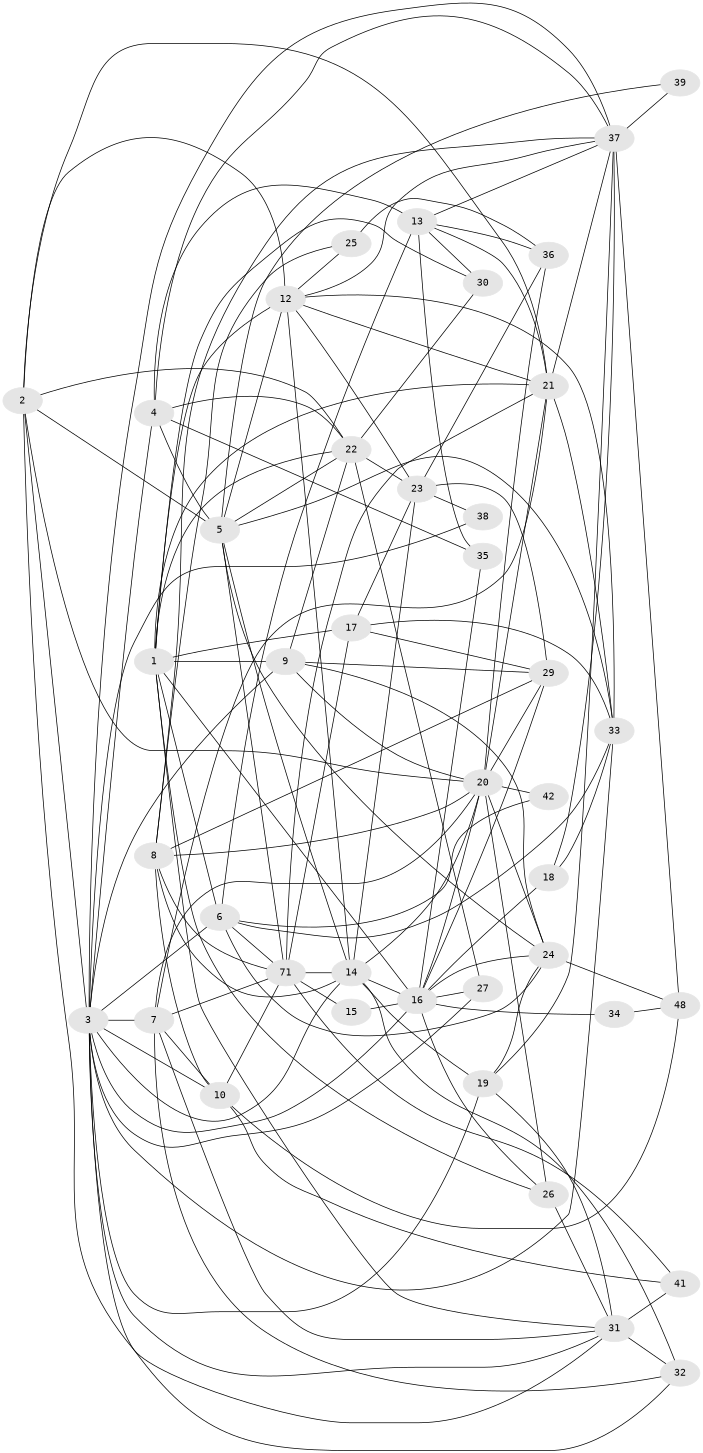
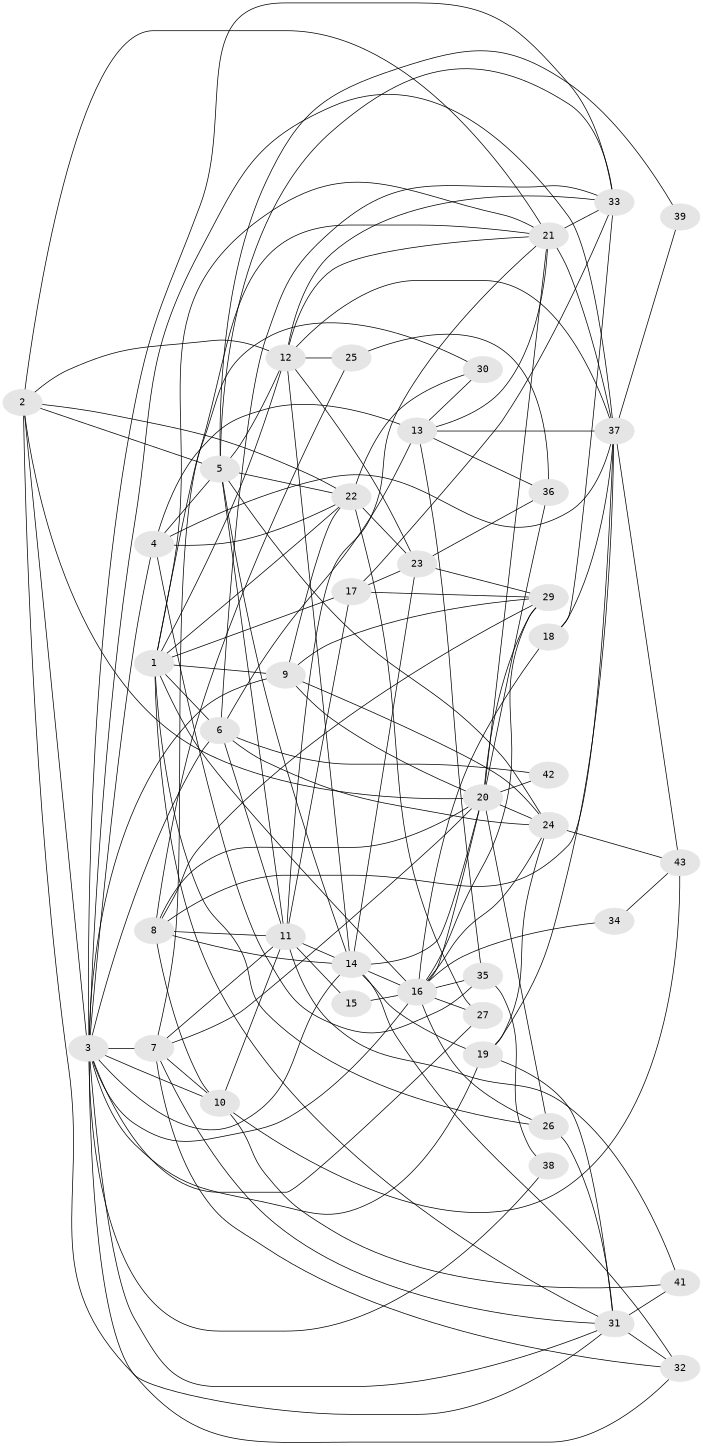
(447, 502) -> (516, 1075)
(286, 973) -> (286, 937)
(680, 1006) -> (680, 863)
